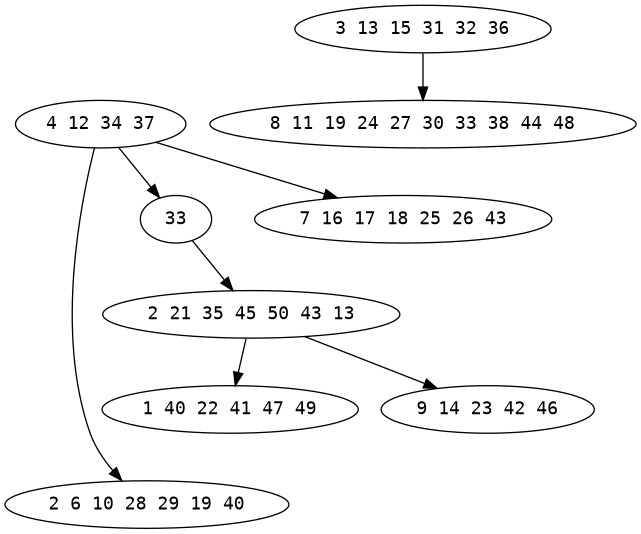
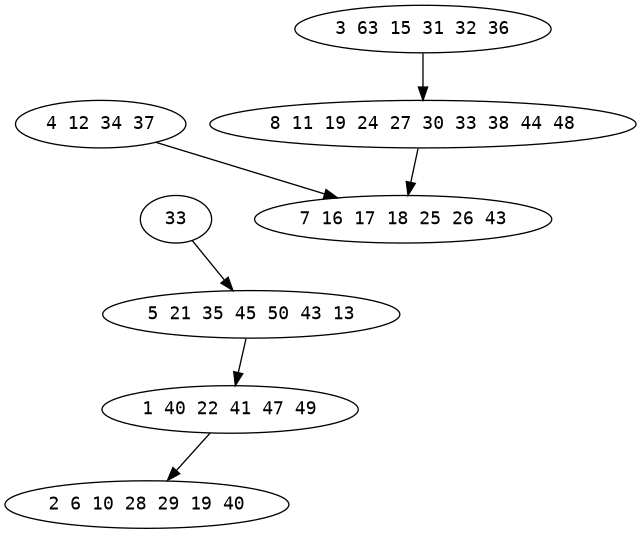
(423, 29) -> (423, 29)
none -> (414, 165)
(135, 168) -> none
(72, 313) -> (193, 452)
(251, 314) -> (251, 314)
(488, 409) -> none
